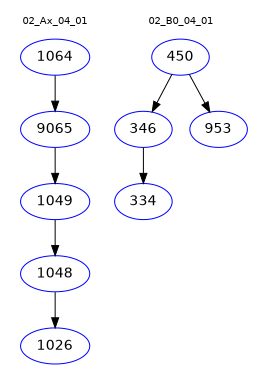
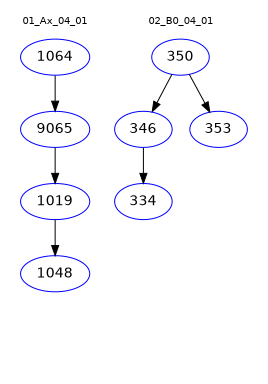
(55, 22) -> (55, 22)
(180, 57) -> (180, 57)
(219, 129) -> (219, 129)
(55, 202) -> (55, 202)
(55, 346) -> none
